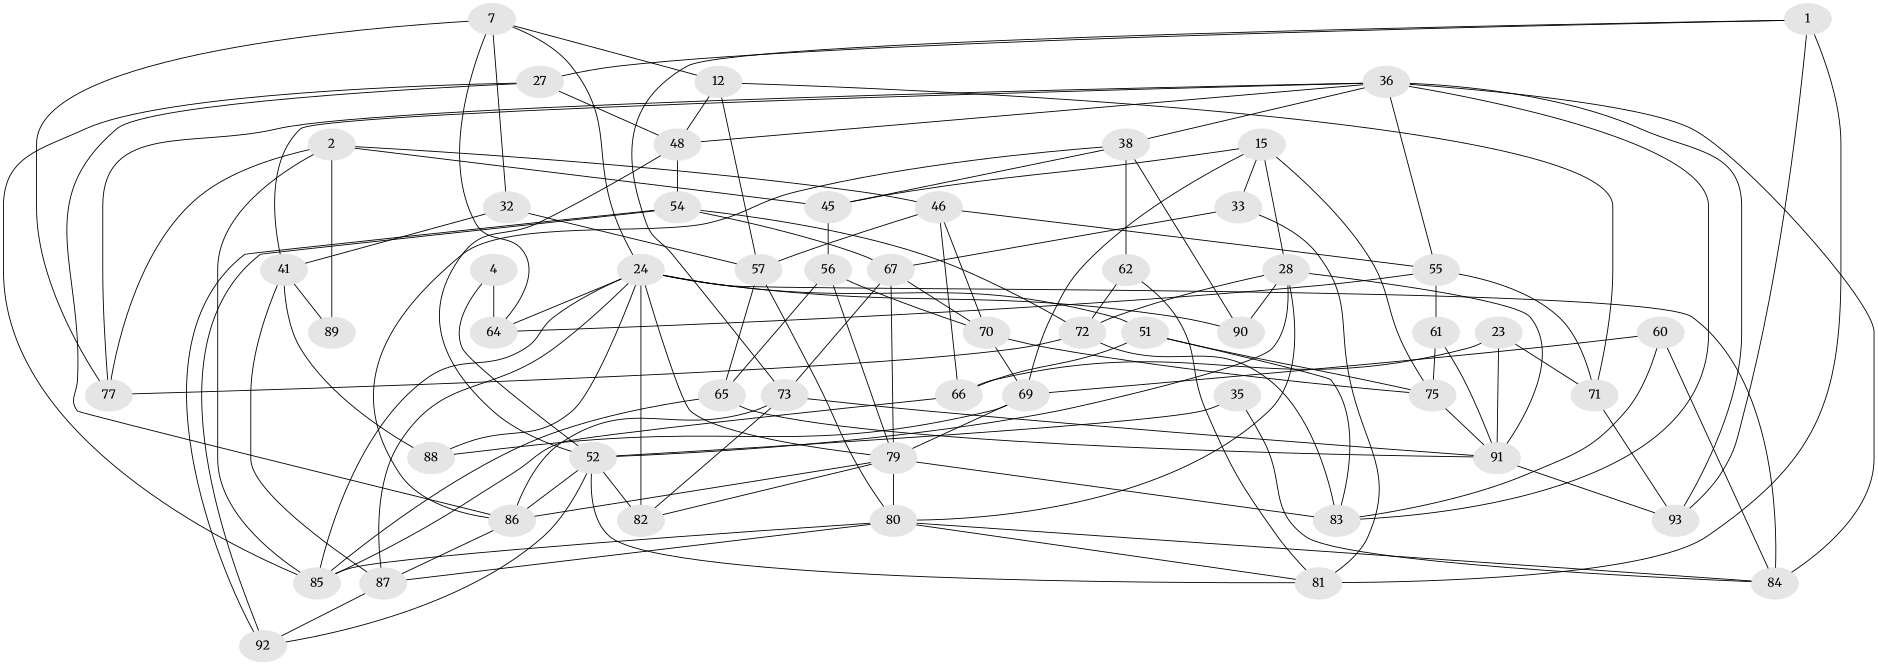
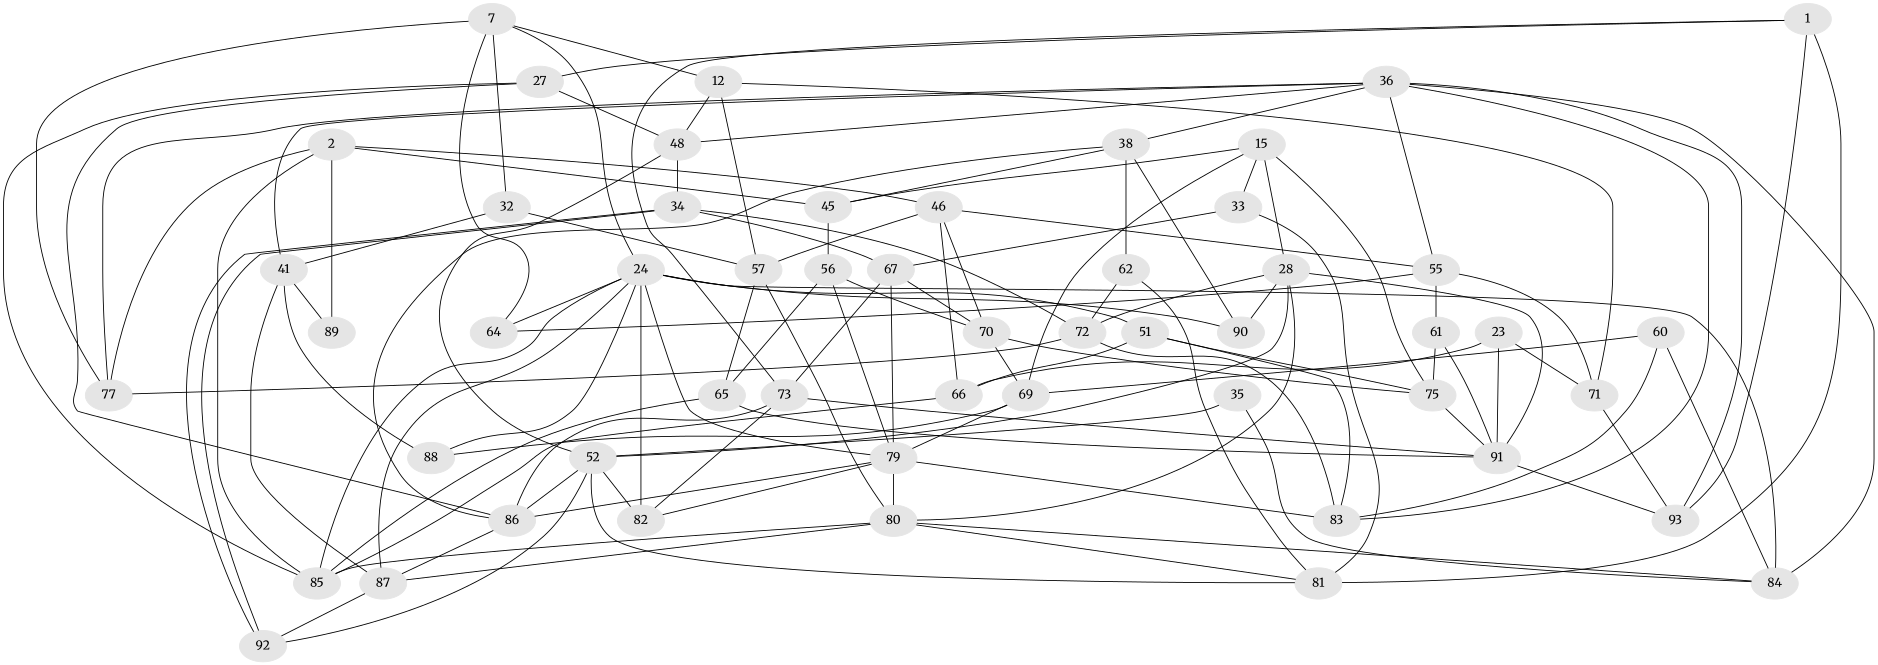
(678, 207) -> (678, 207)
(494, 270) -> none
